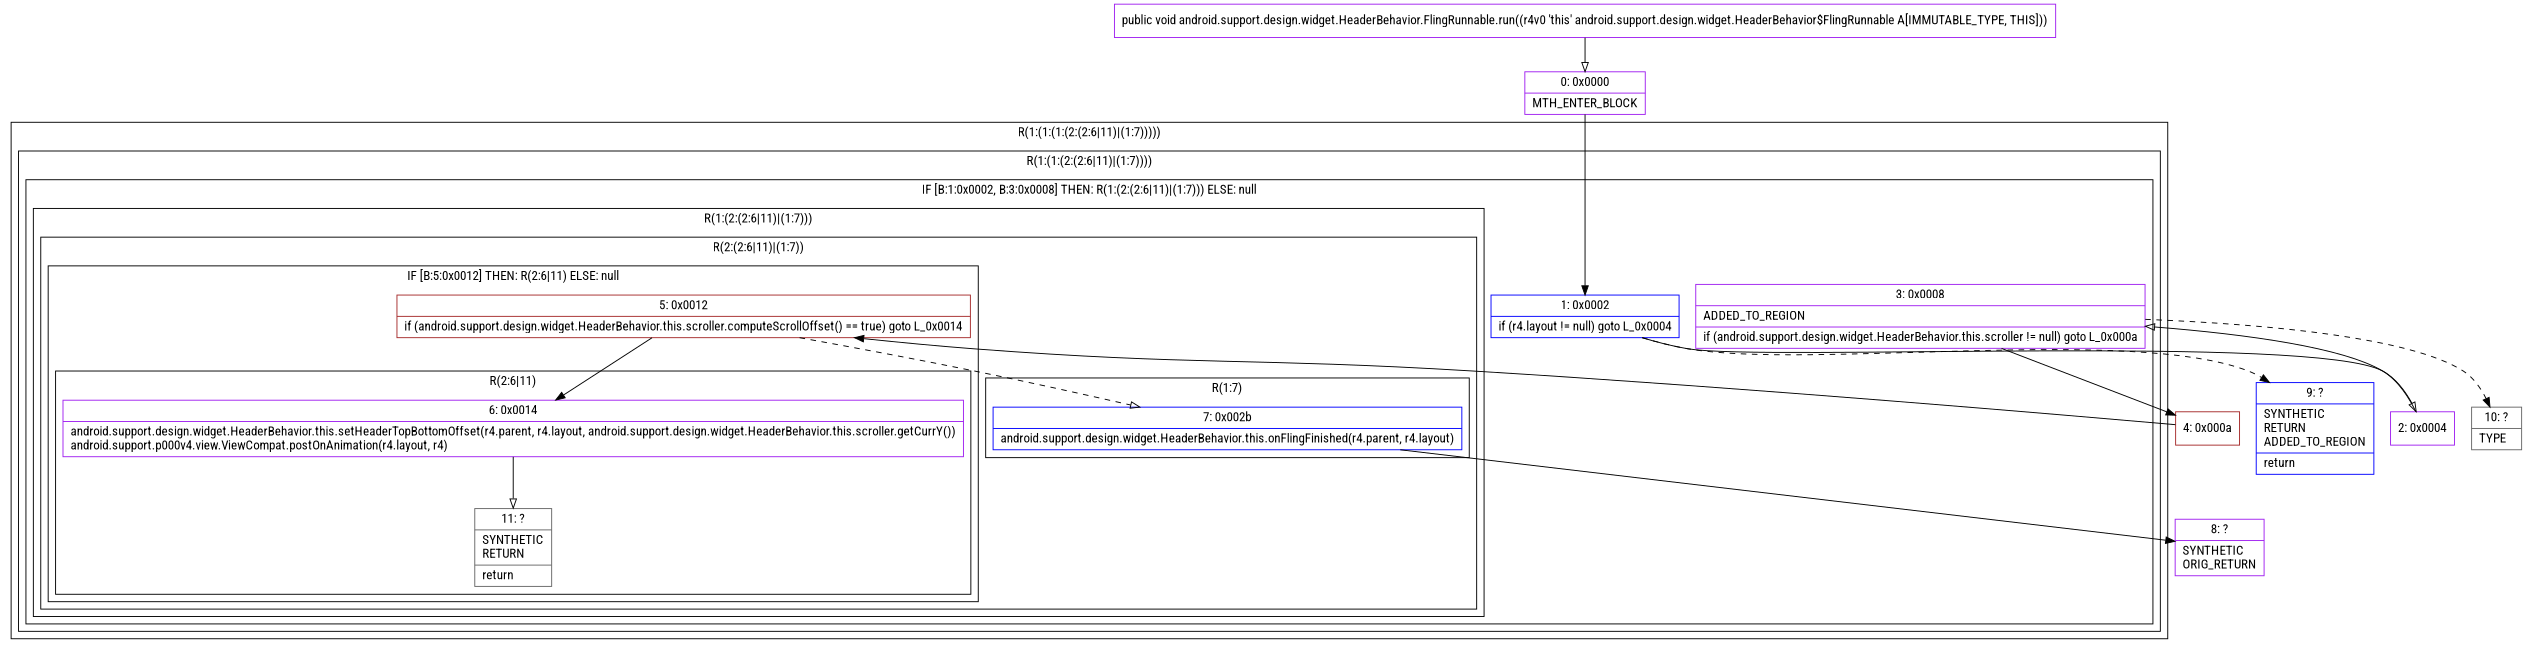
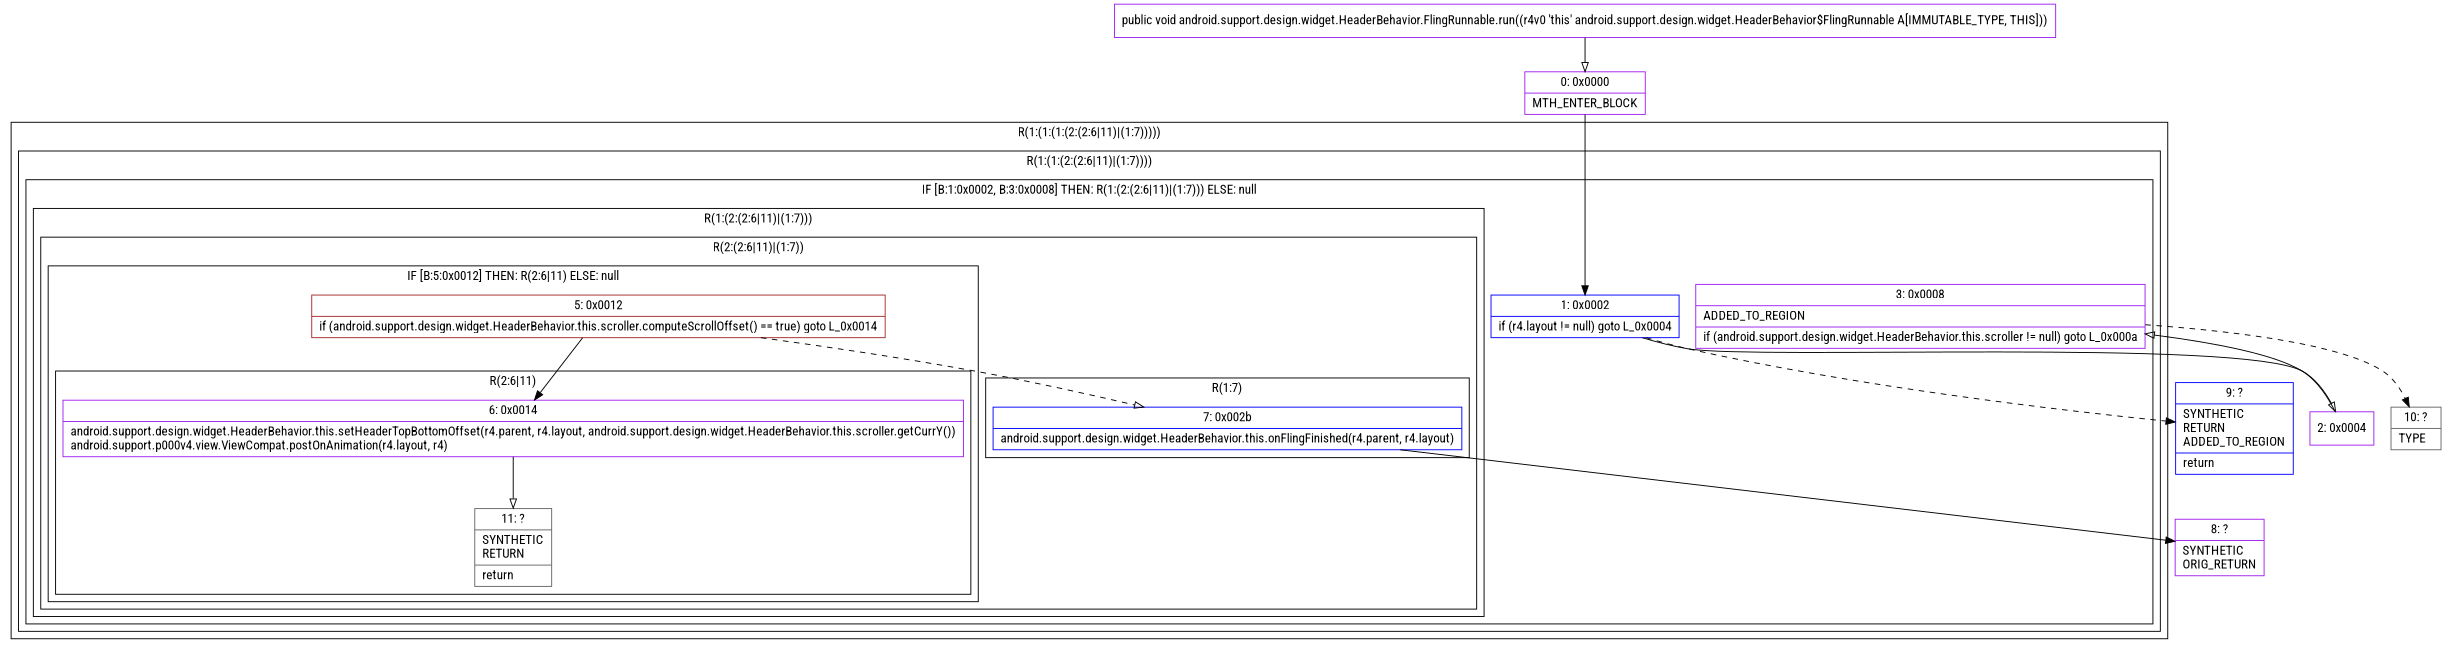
(2208, 428) -> none
